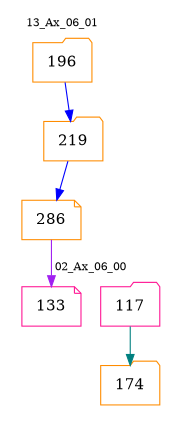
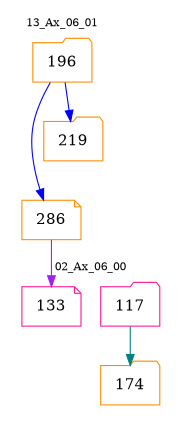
(64, 175) -> (32, 135)
